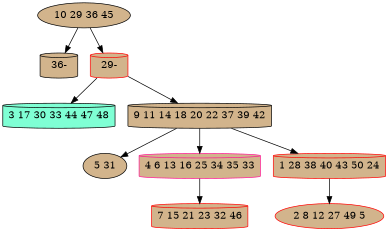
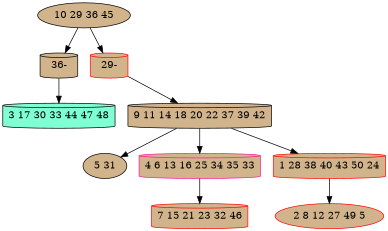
(87, 88) -> (59, 87)
